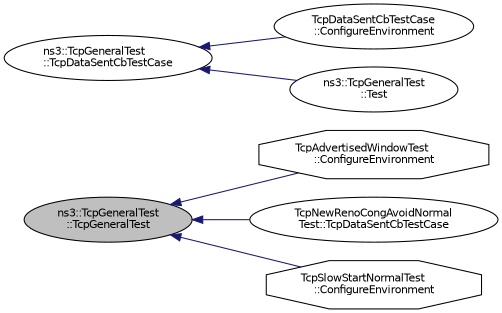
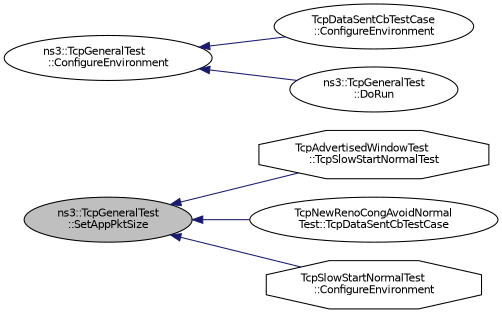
(108, 58) -> (108, 58)
(374, 89) -> (374, 89)
(374, 155) -> (374, 155)
(108, 220) -> (108, 220)
